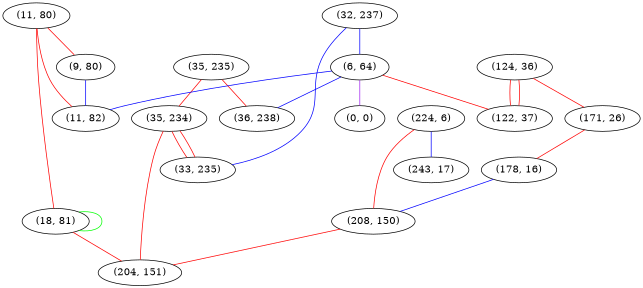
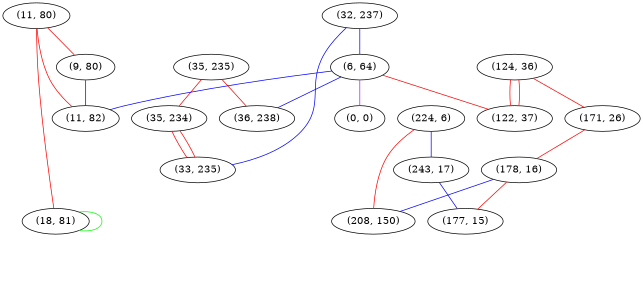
none -> (465, 221)
(140, 273) -> none
